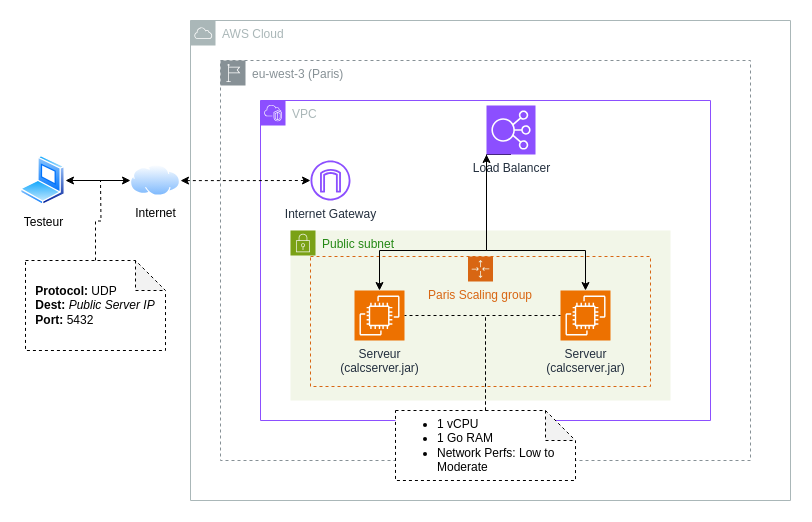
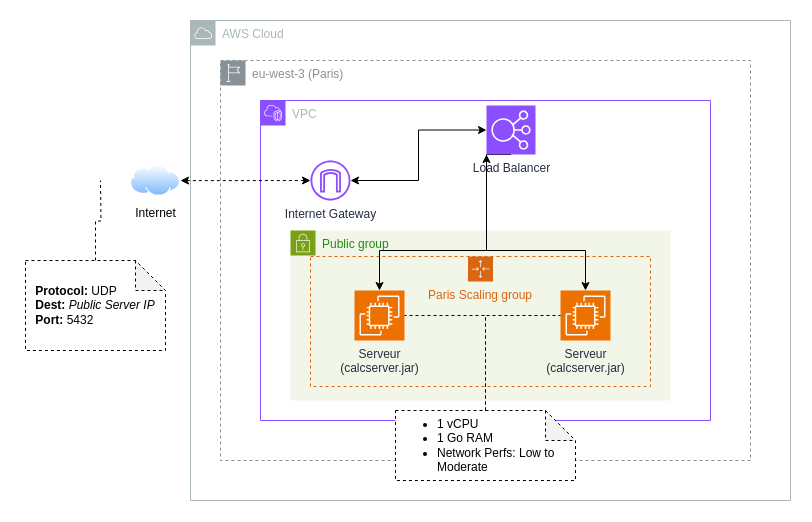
none -> (419, 155)
(43, 181) -> none
(98, 181) -> none
(362, 245) -> (358, 245)
